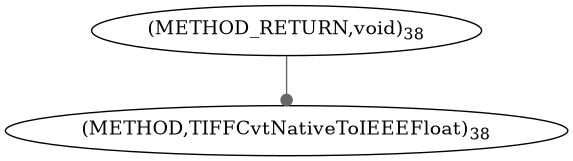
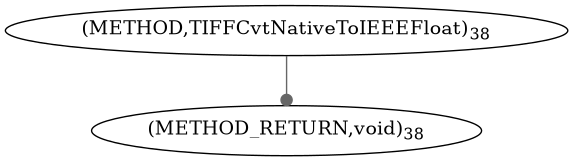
(287, 75) -> (287, 75)
